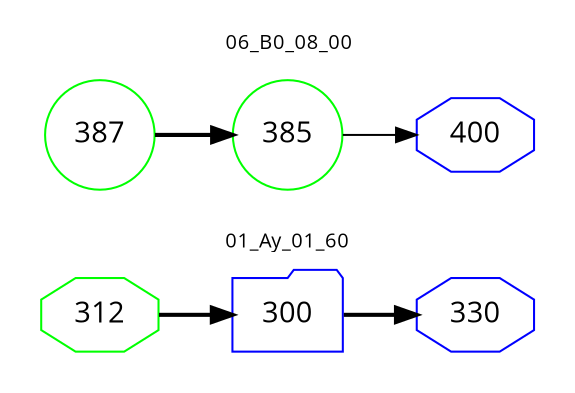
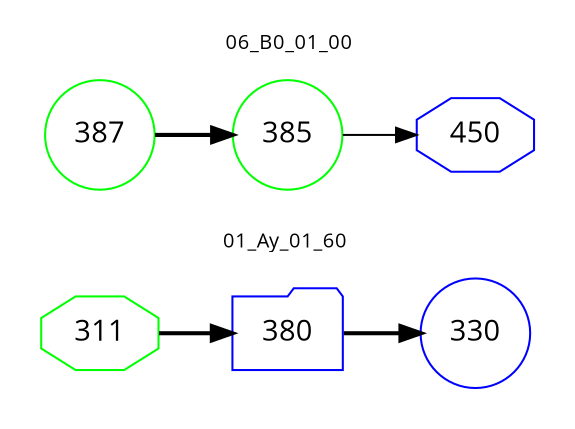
(290, 44) -> (290, 44)
(475, 135) -> (475, 135)
(100, 315) -> (100, 333)
(288, 315) -> (288, 333)
(475, 315) -> (475, 333)
